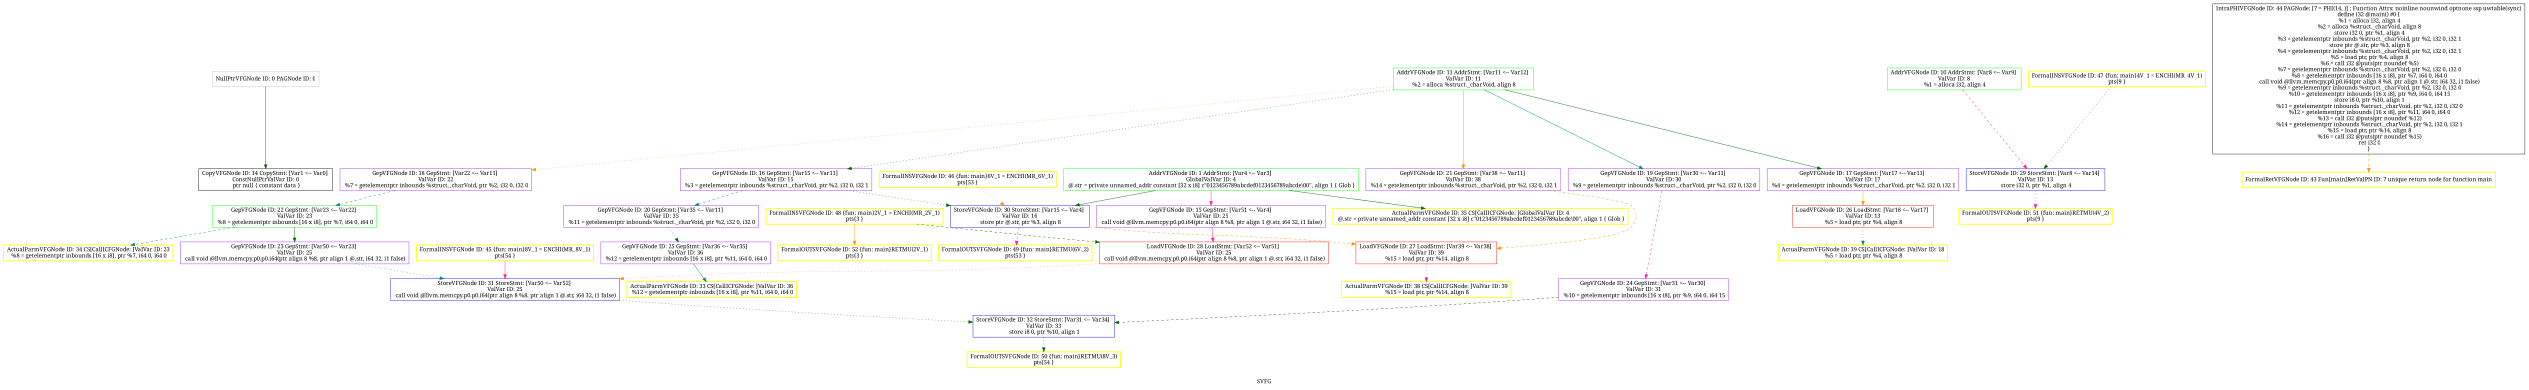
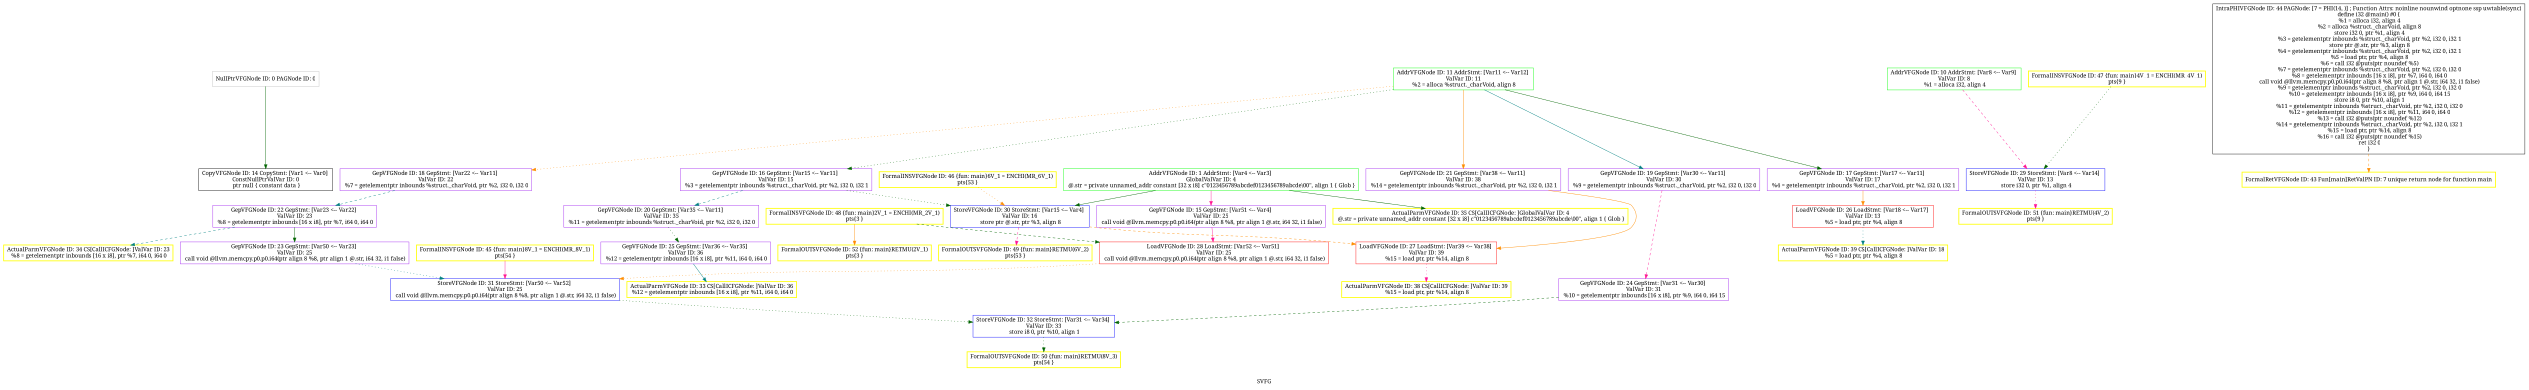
(295, 216) -> (295, 216)
(1621, 232) -> (1621, 232)
